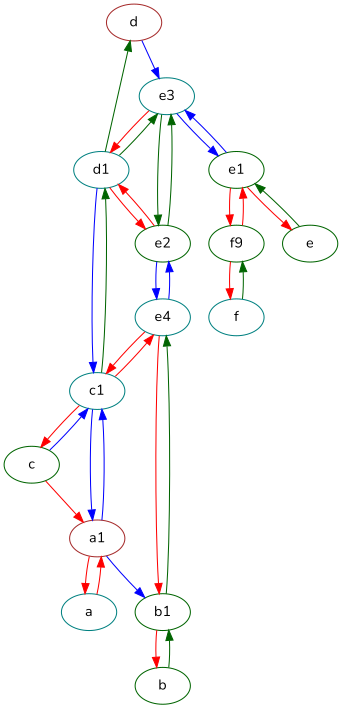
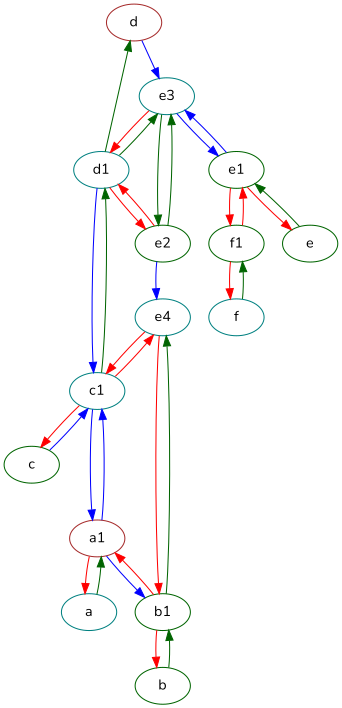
(236, 244) -> (236, 244)
(170, 286) -> none
(61, 498) -> (138, 577)
(99, 581) -> (99, 581)
